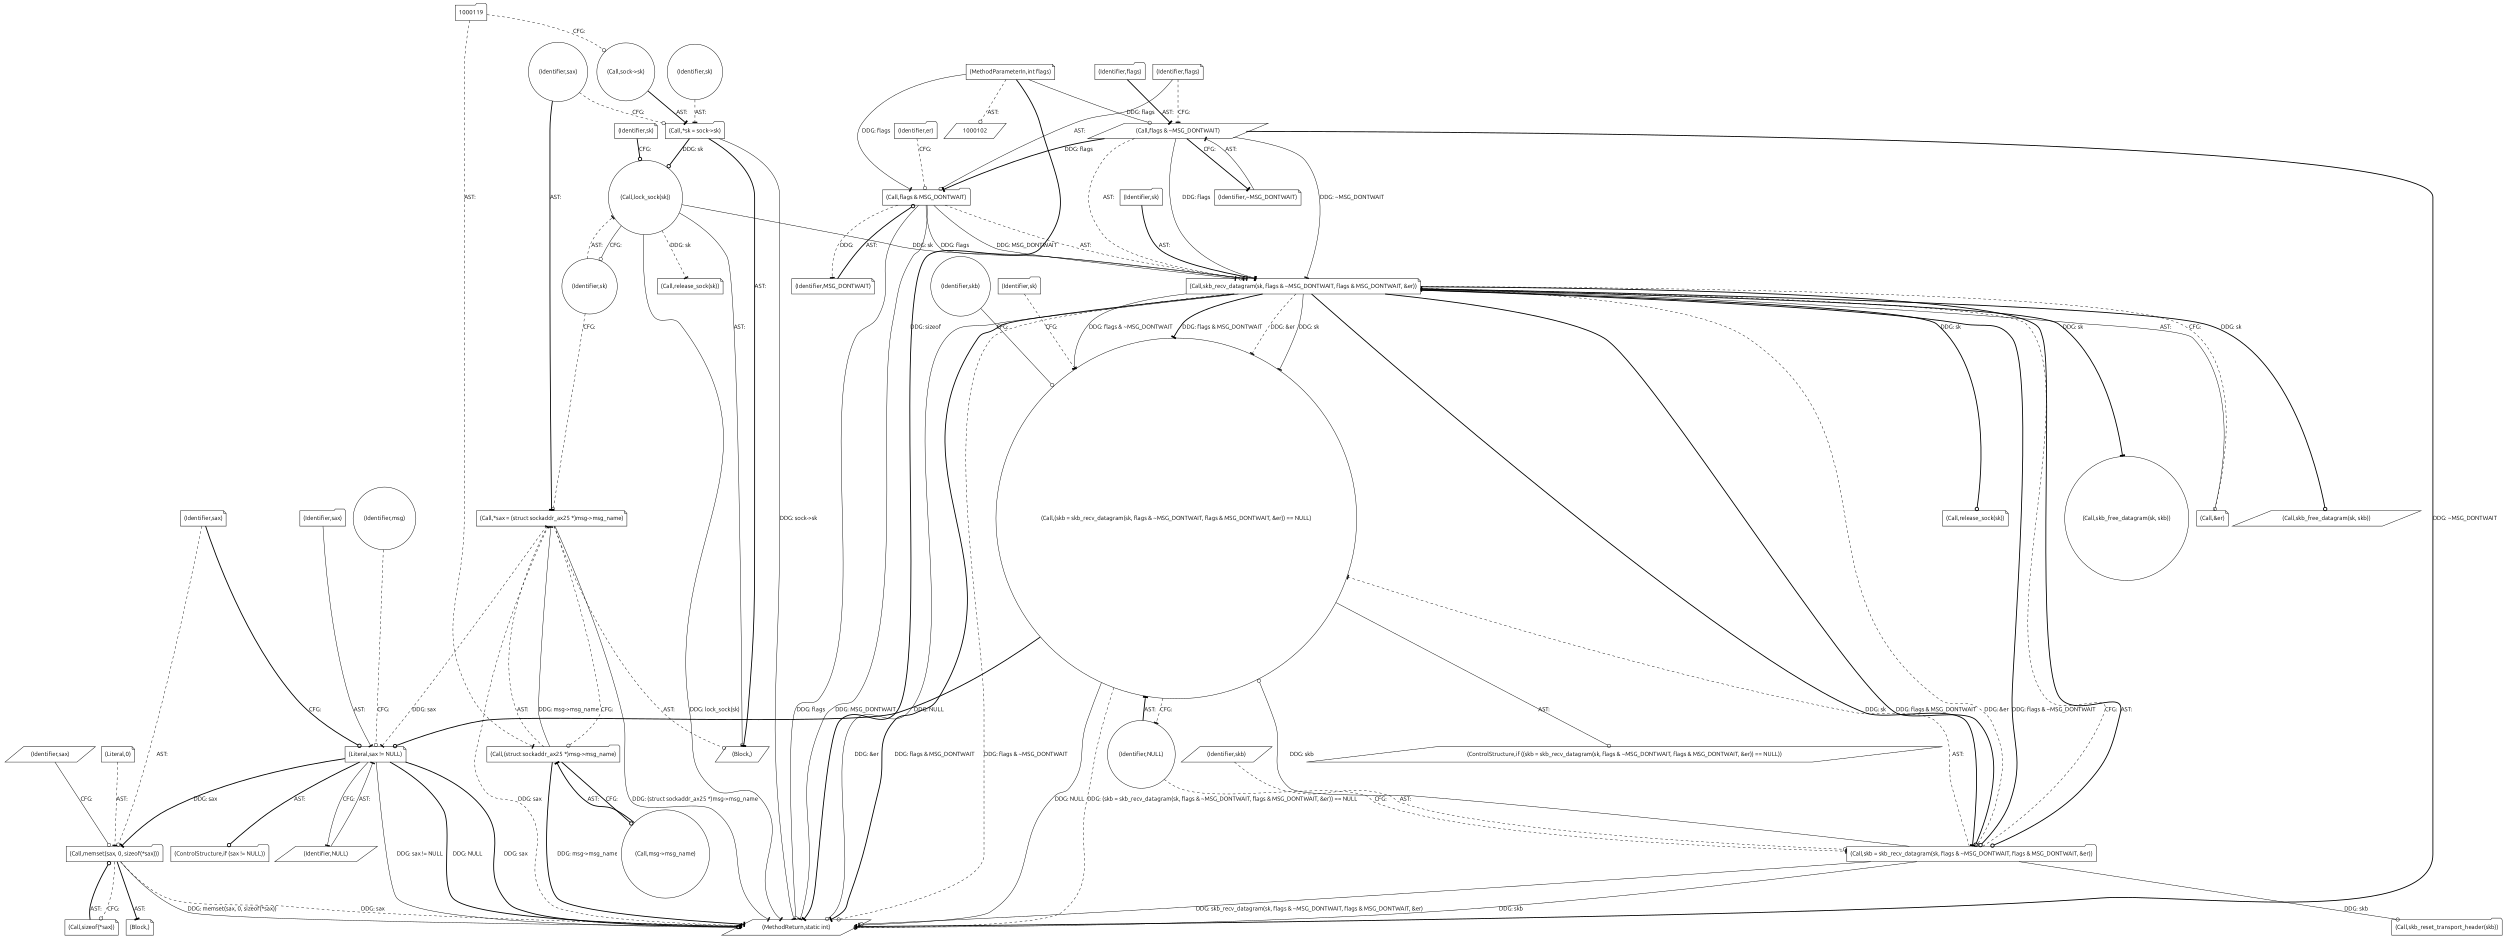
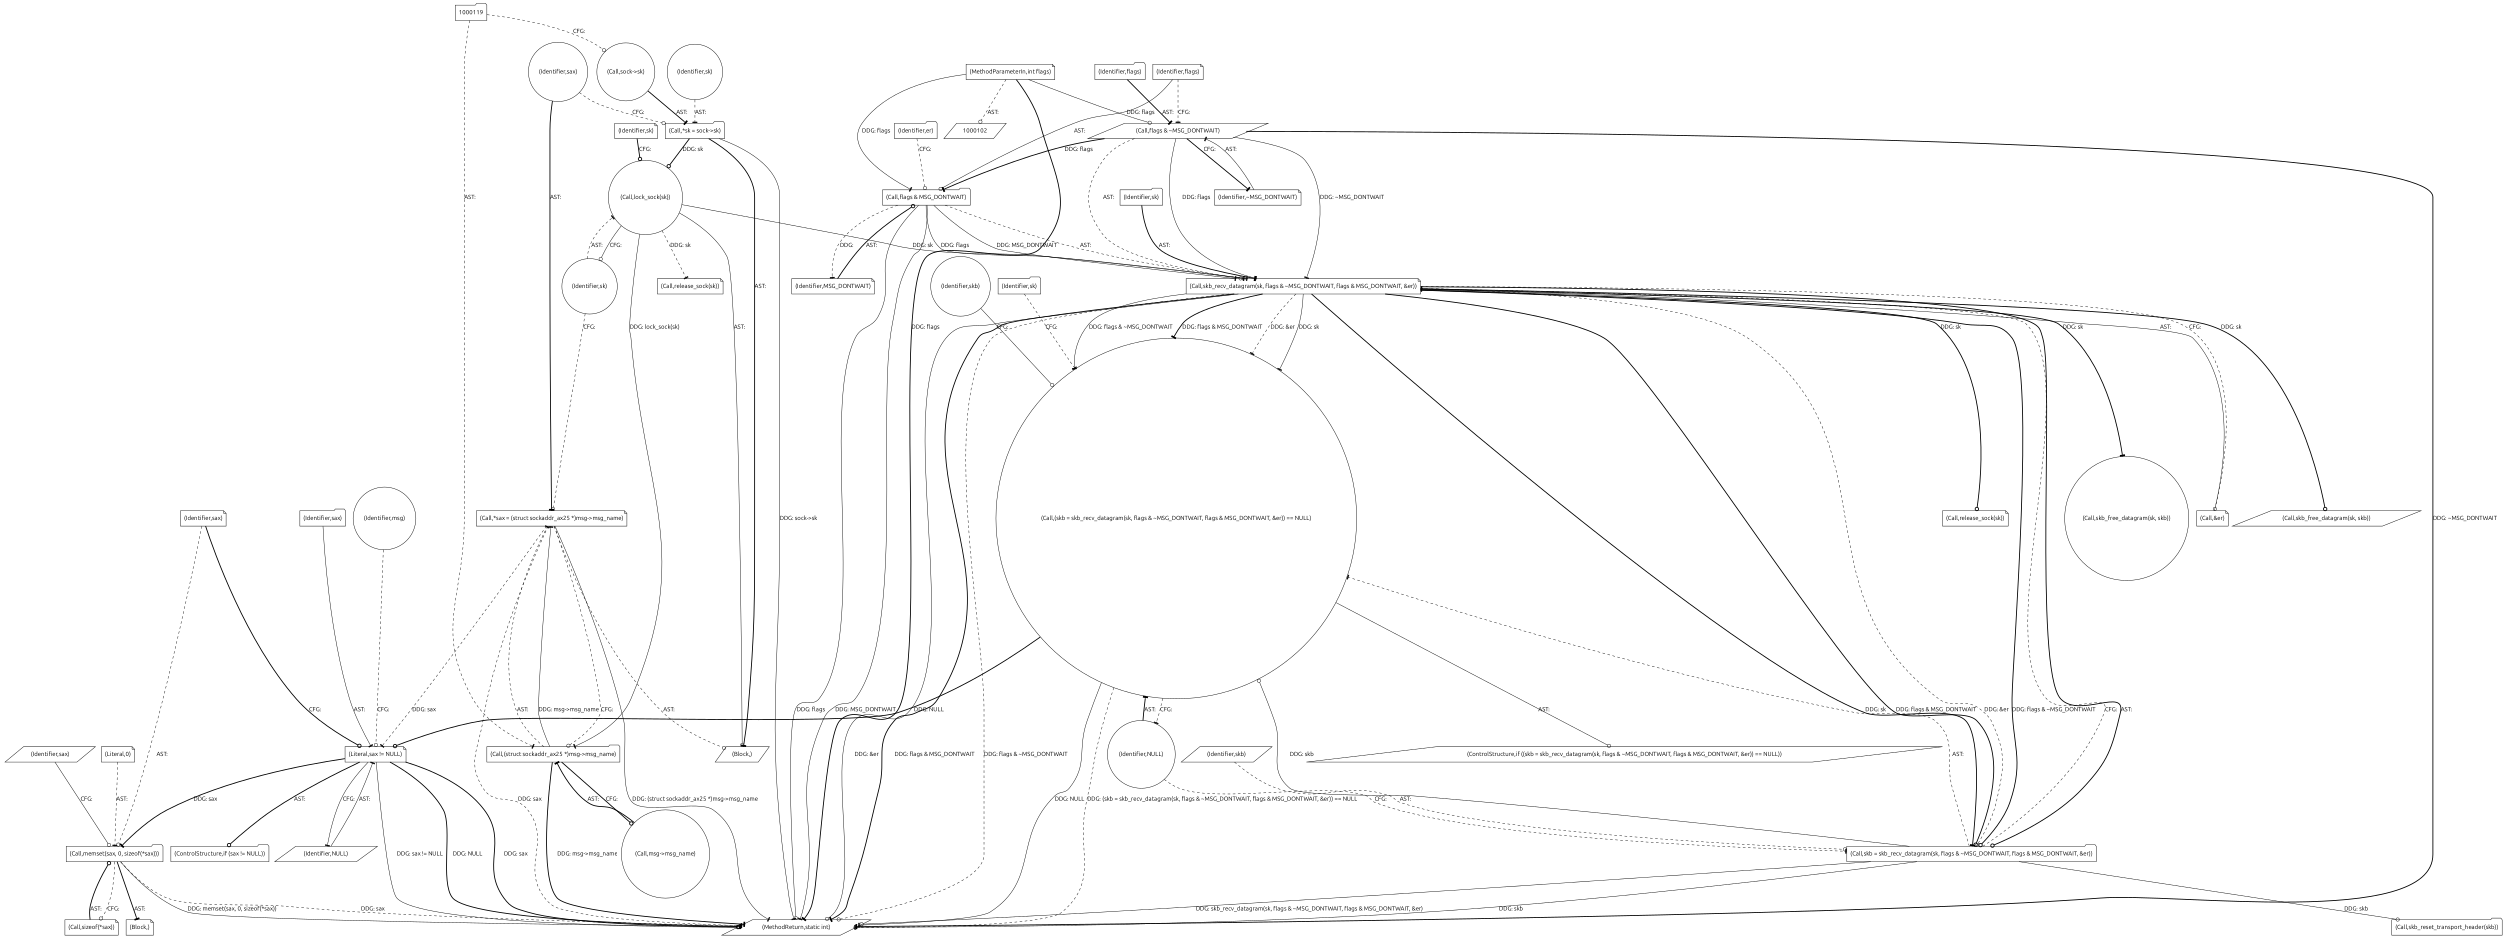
(926, 327) -> (926, 327)
(695, 587) -> (656, 504)
